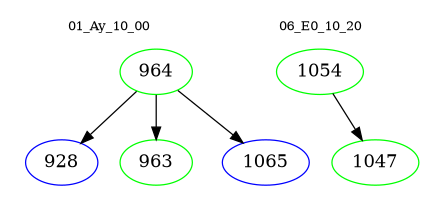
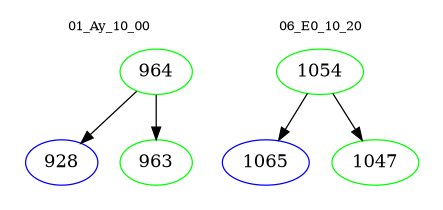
(194, 104) -> (296, 111)
